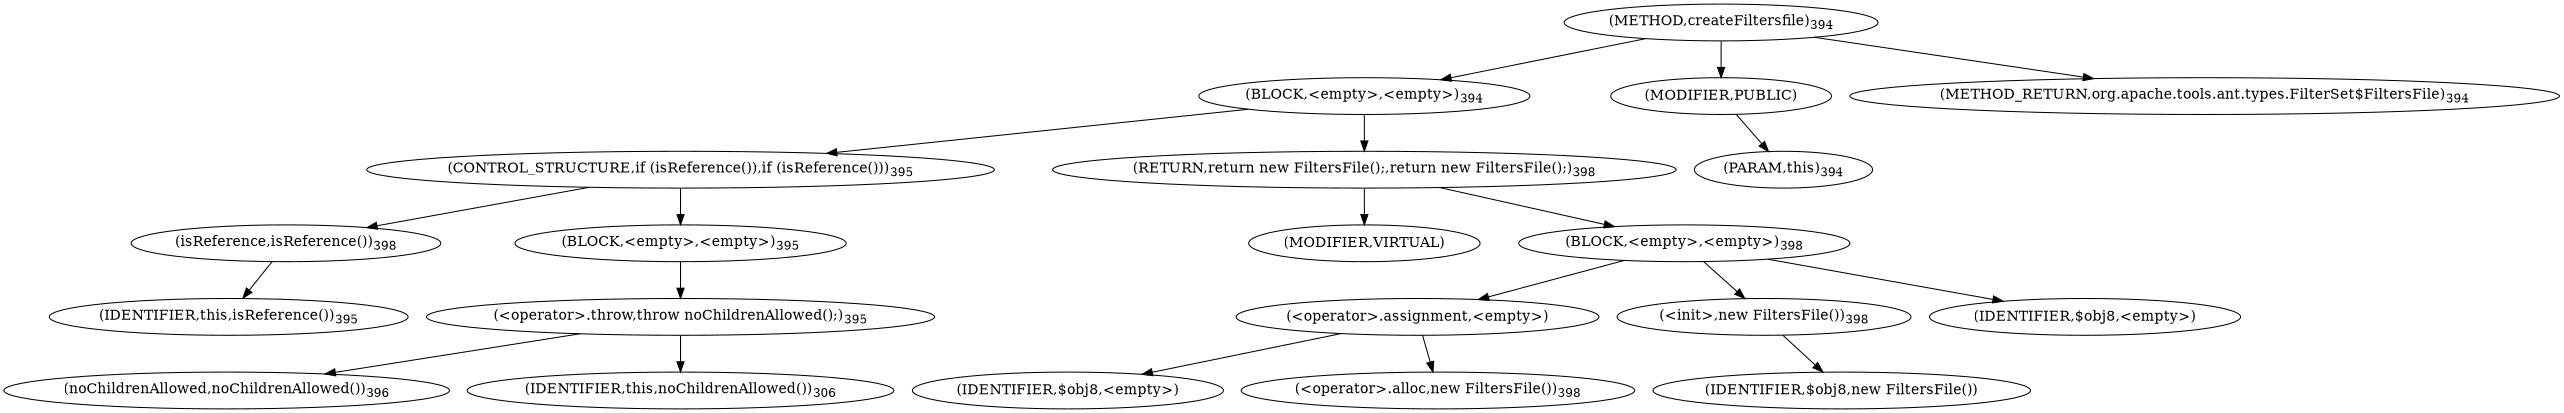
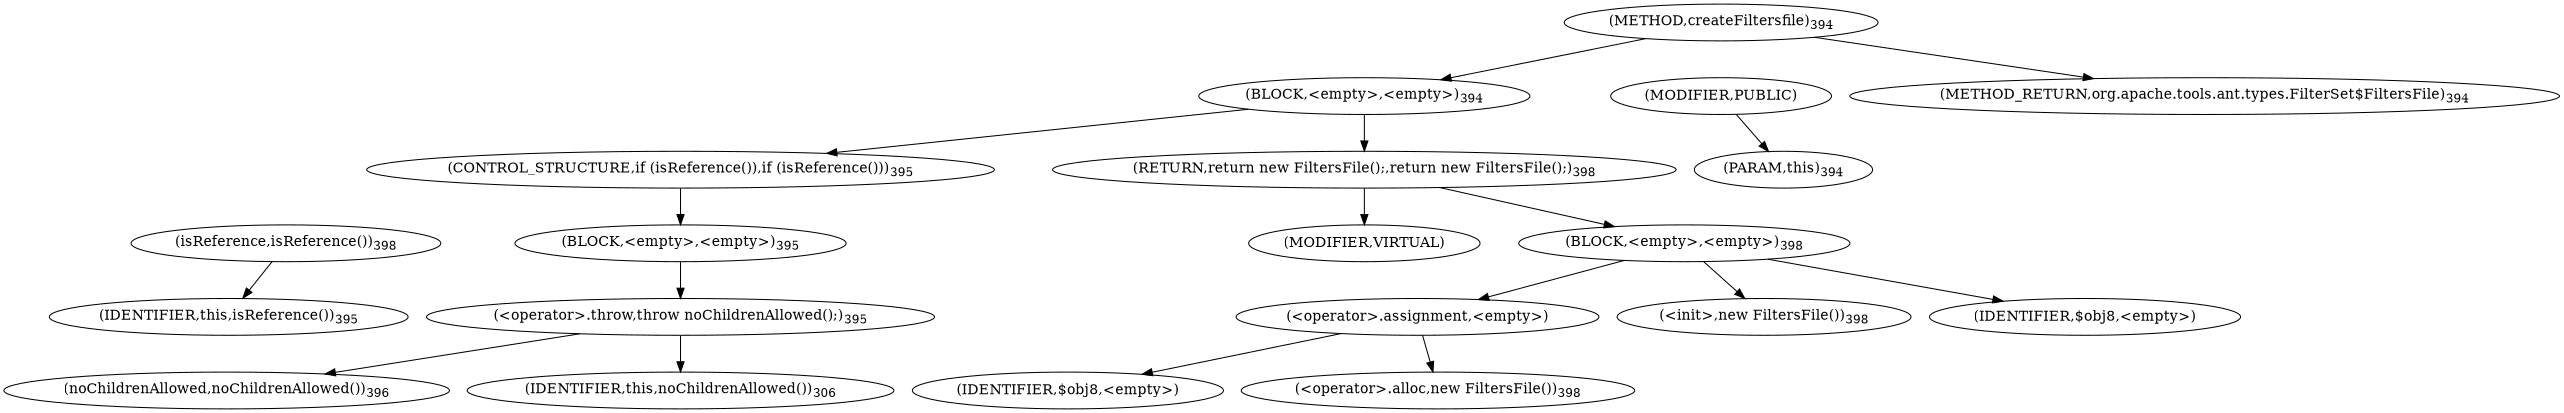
(1721, 54) -> none
(483, 206) -> none
(1842, 390) -> none
